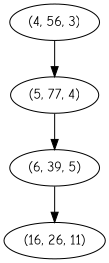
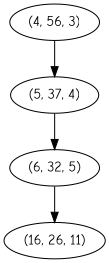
(55, 95) -> (55, 95)
(55, 168) -> (55, 168)
